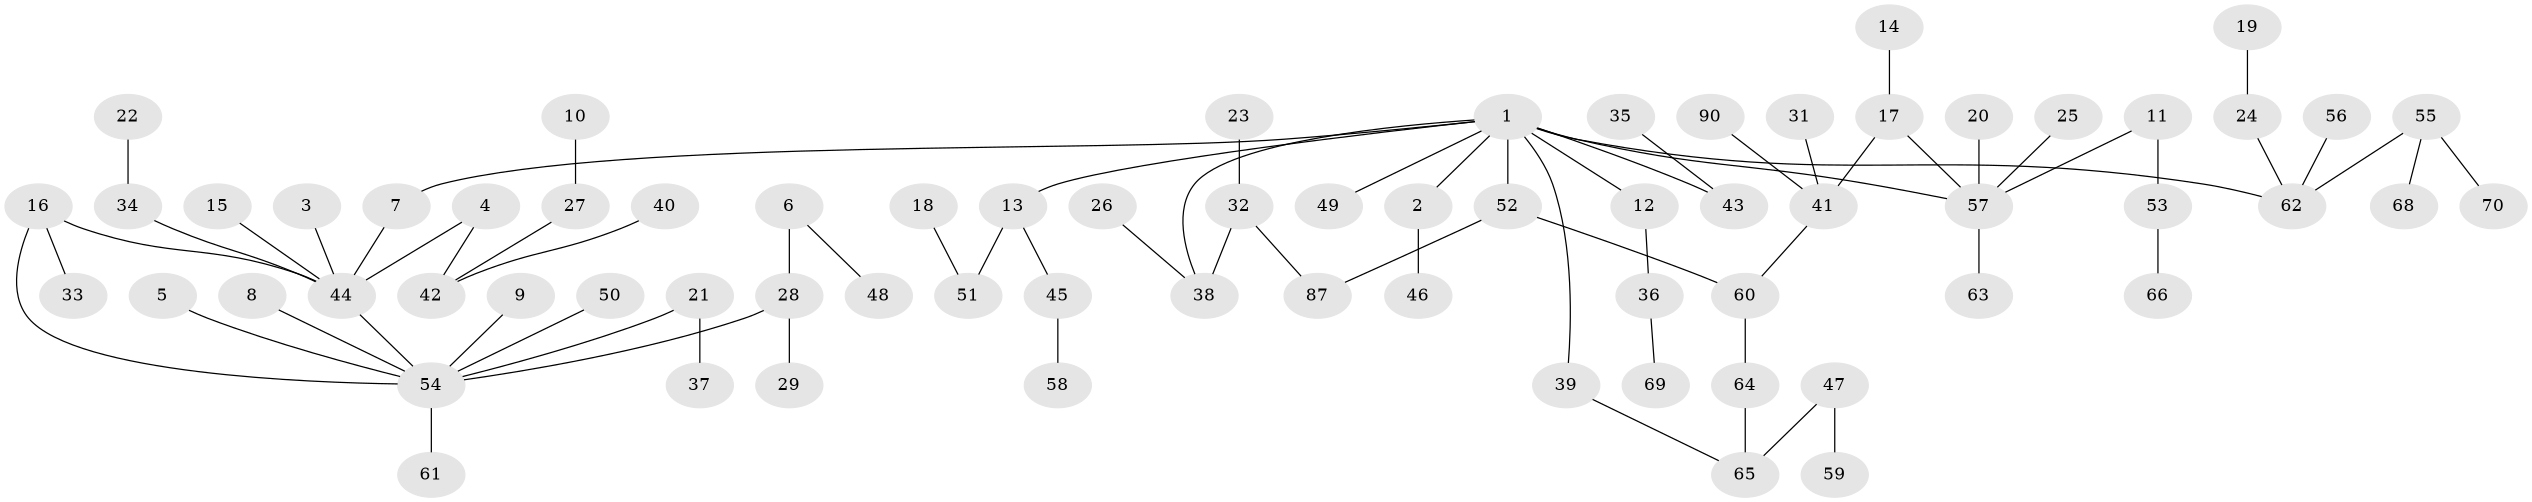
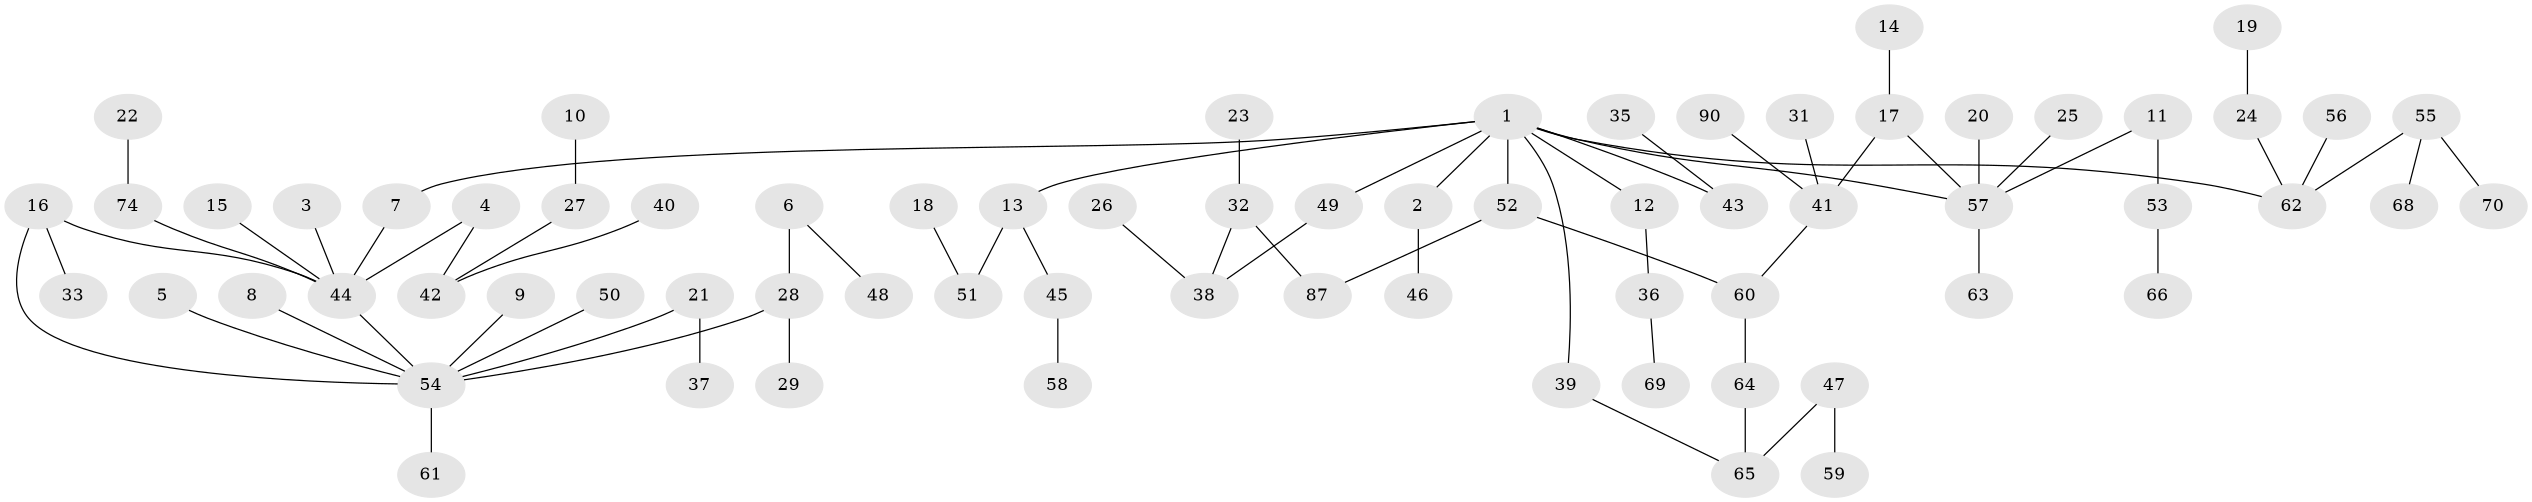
(1229, 163) -> (1267, 251)
(128, 206) -> (128, 206)
